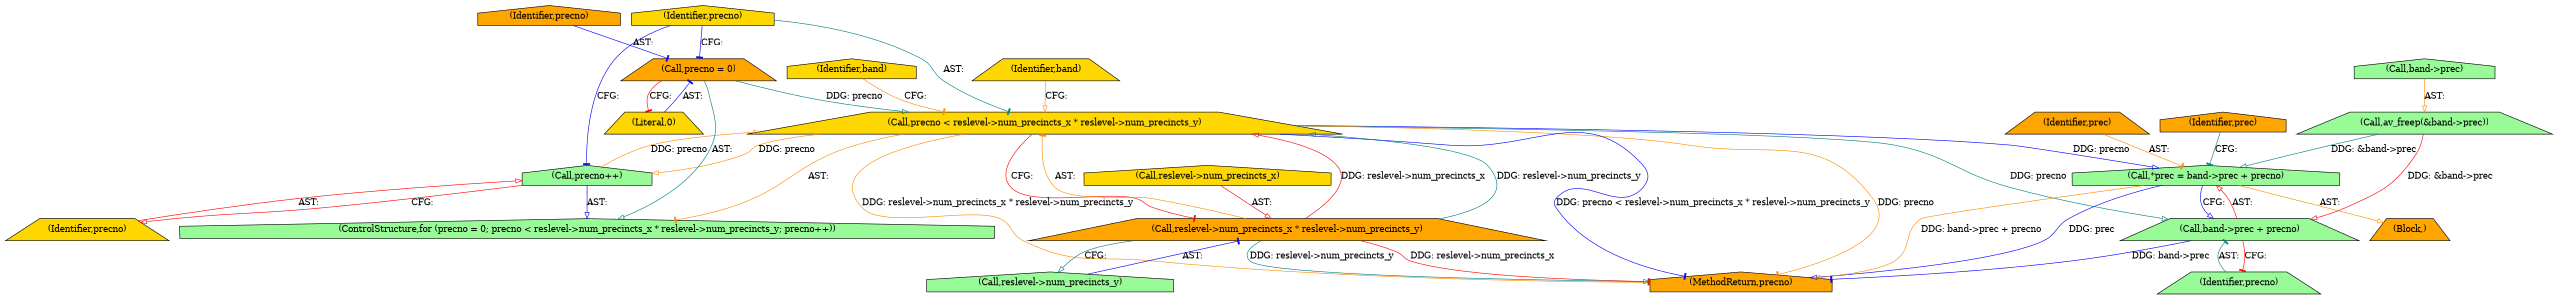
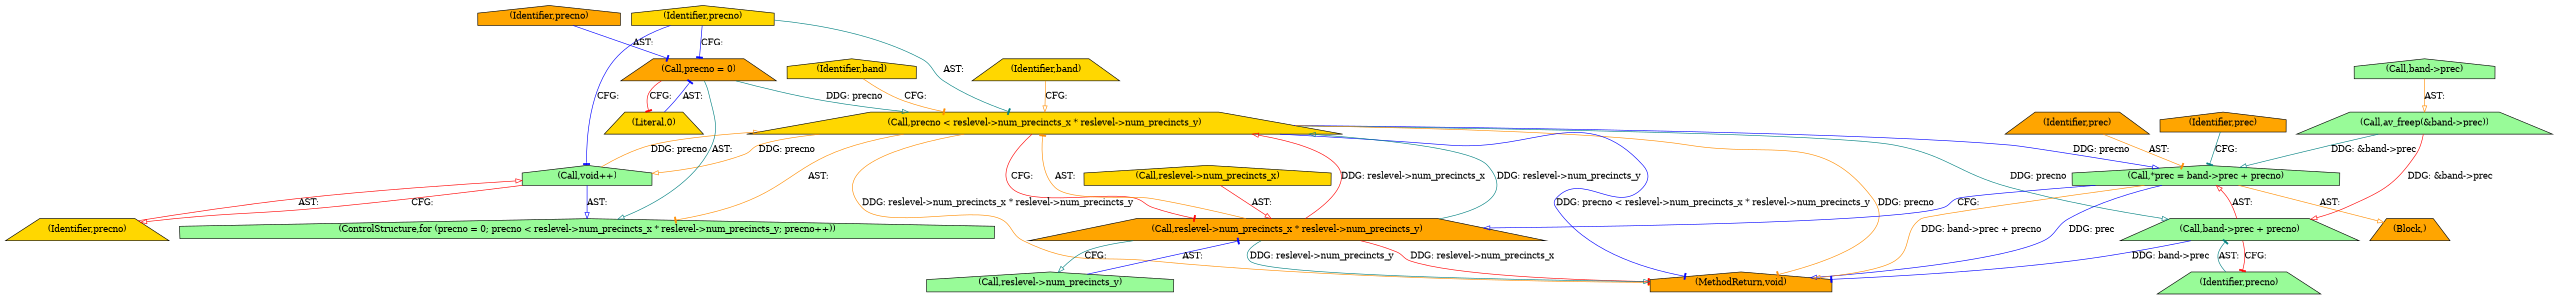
(587, 176) -> (587, 176)
(2201, 201) -> (1795, 221)
(1741, 283) -> (1741, 283)
